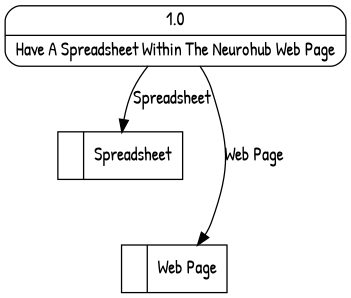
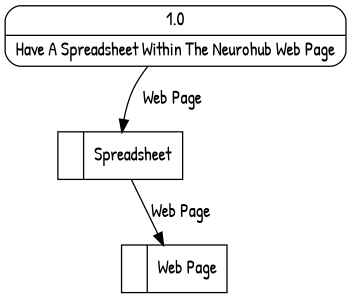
(172, 99) -> (172, 99)
(225, 150) -> (145, 207)
